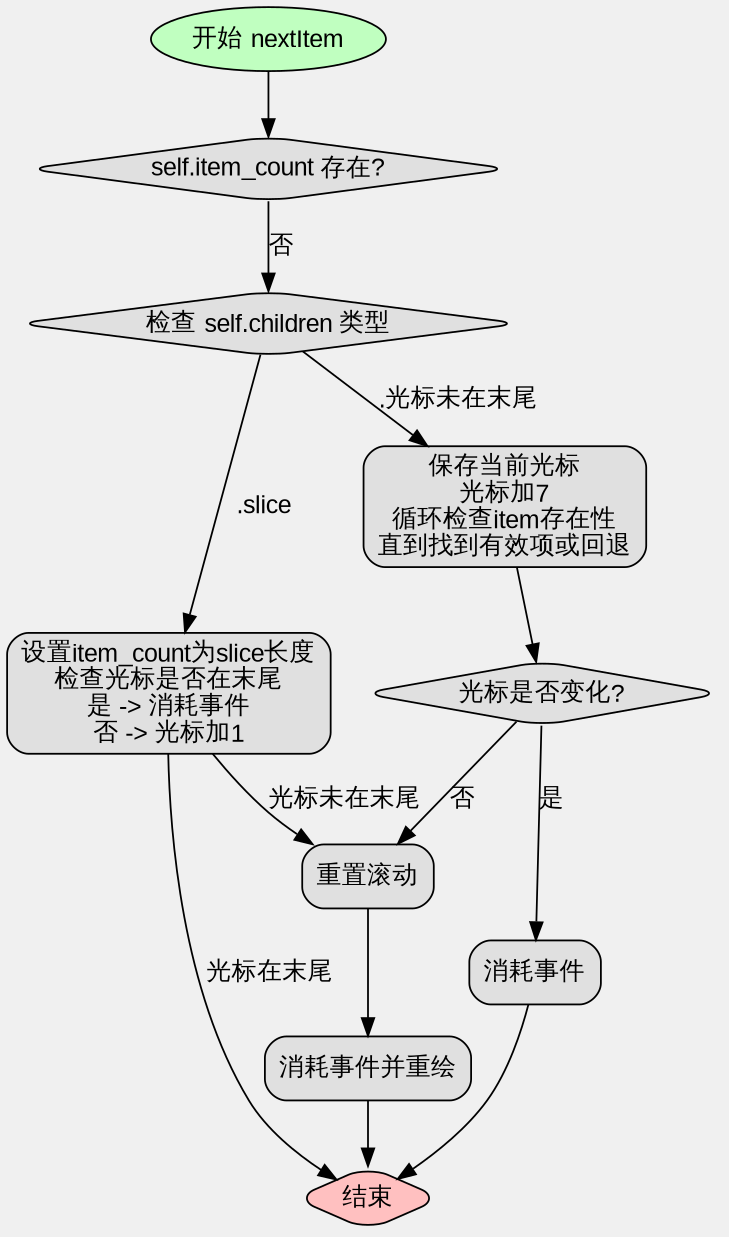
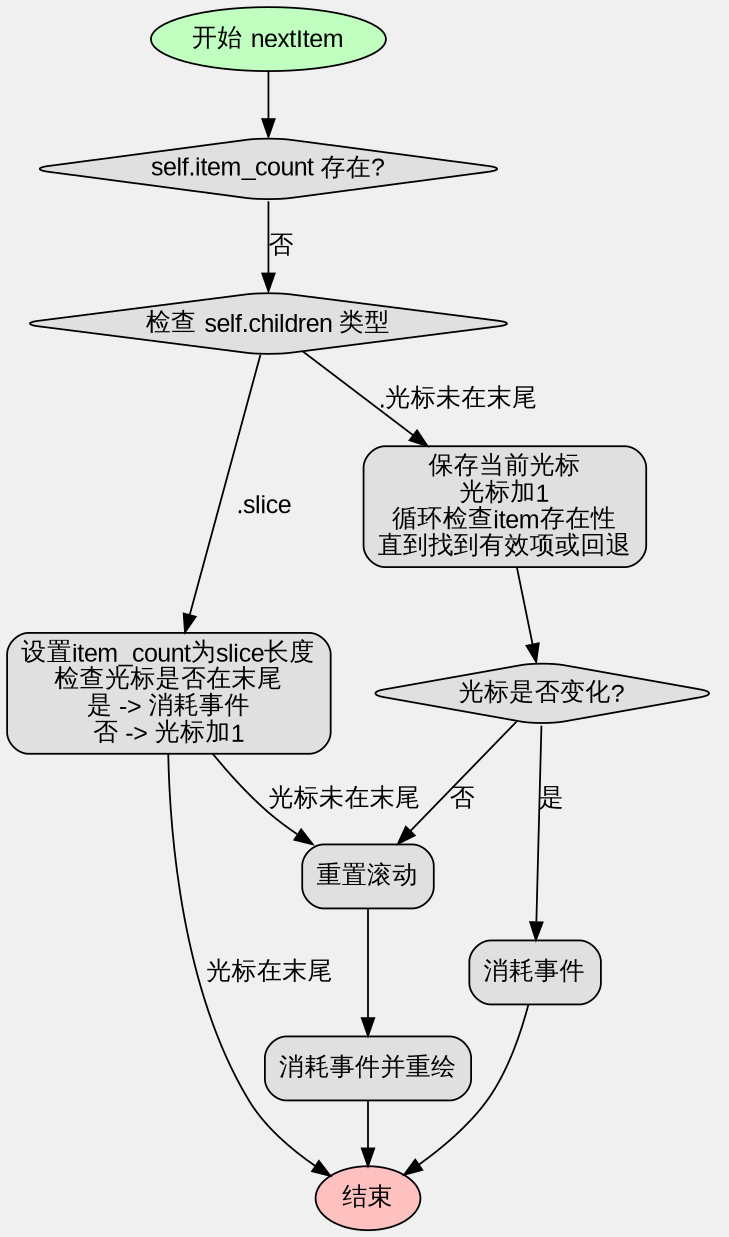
(505, 507) -> (505, 507)
(368, 1198) -> (368, 1198)
